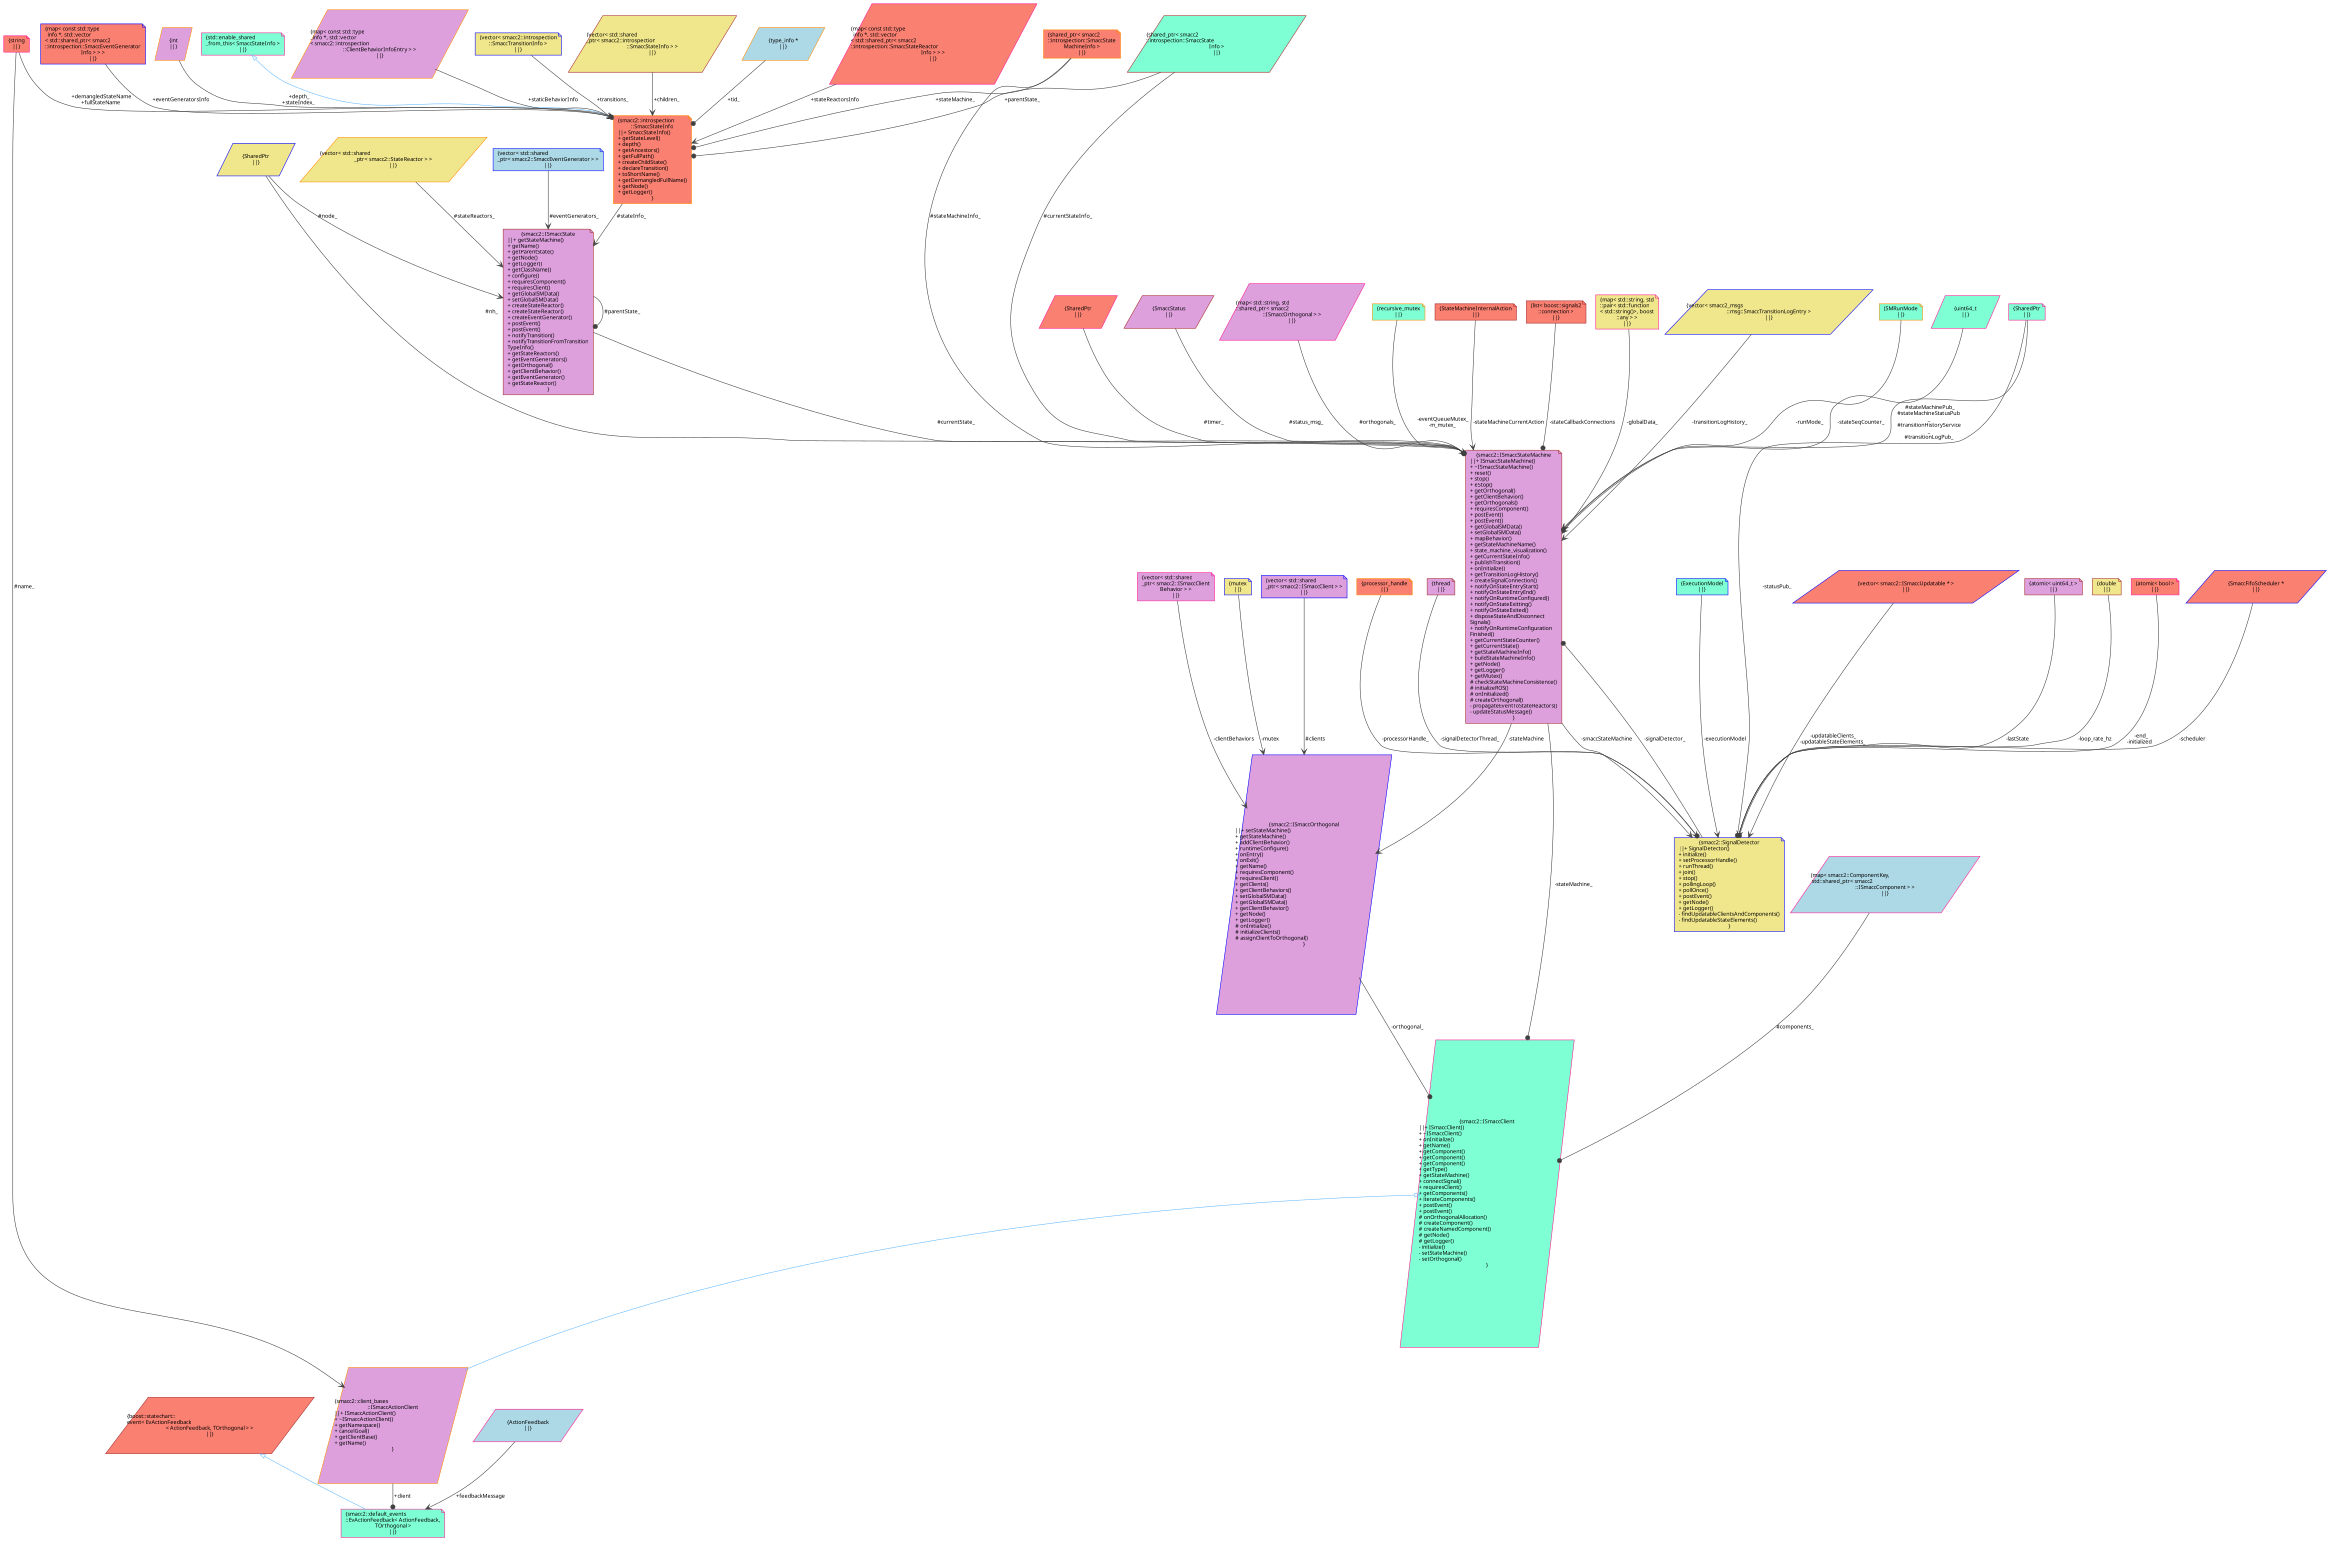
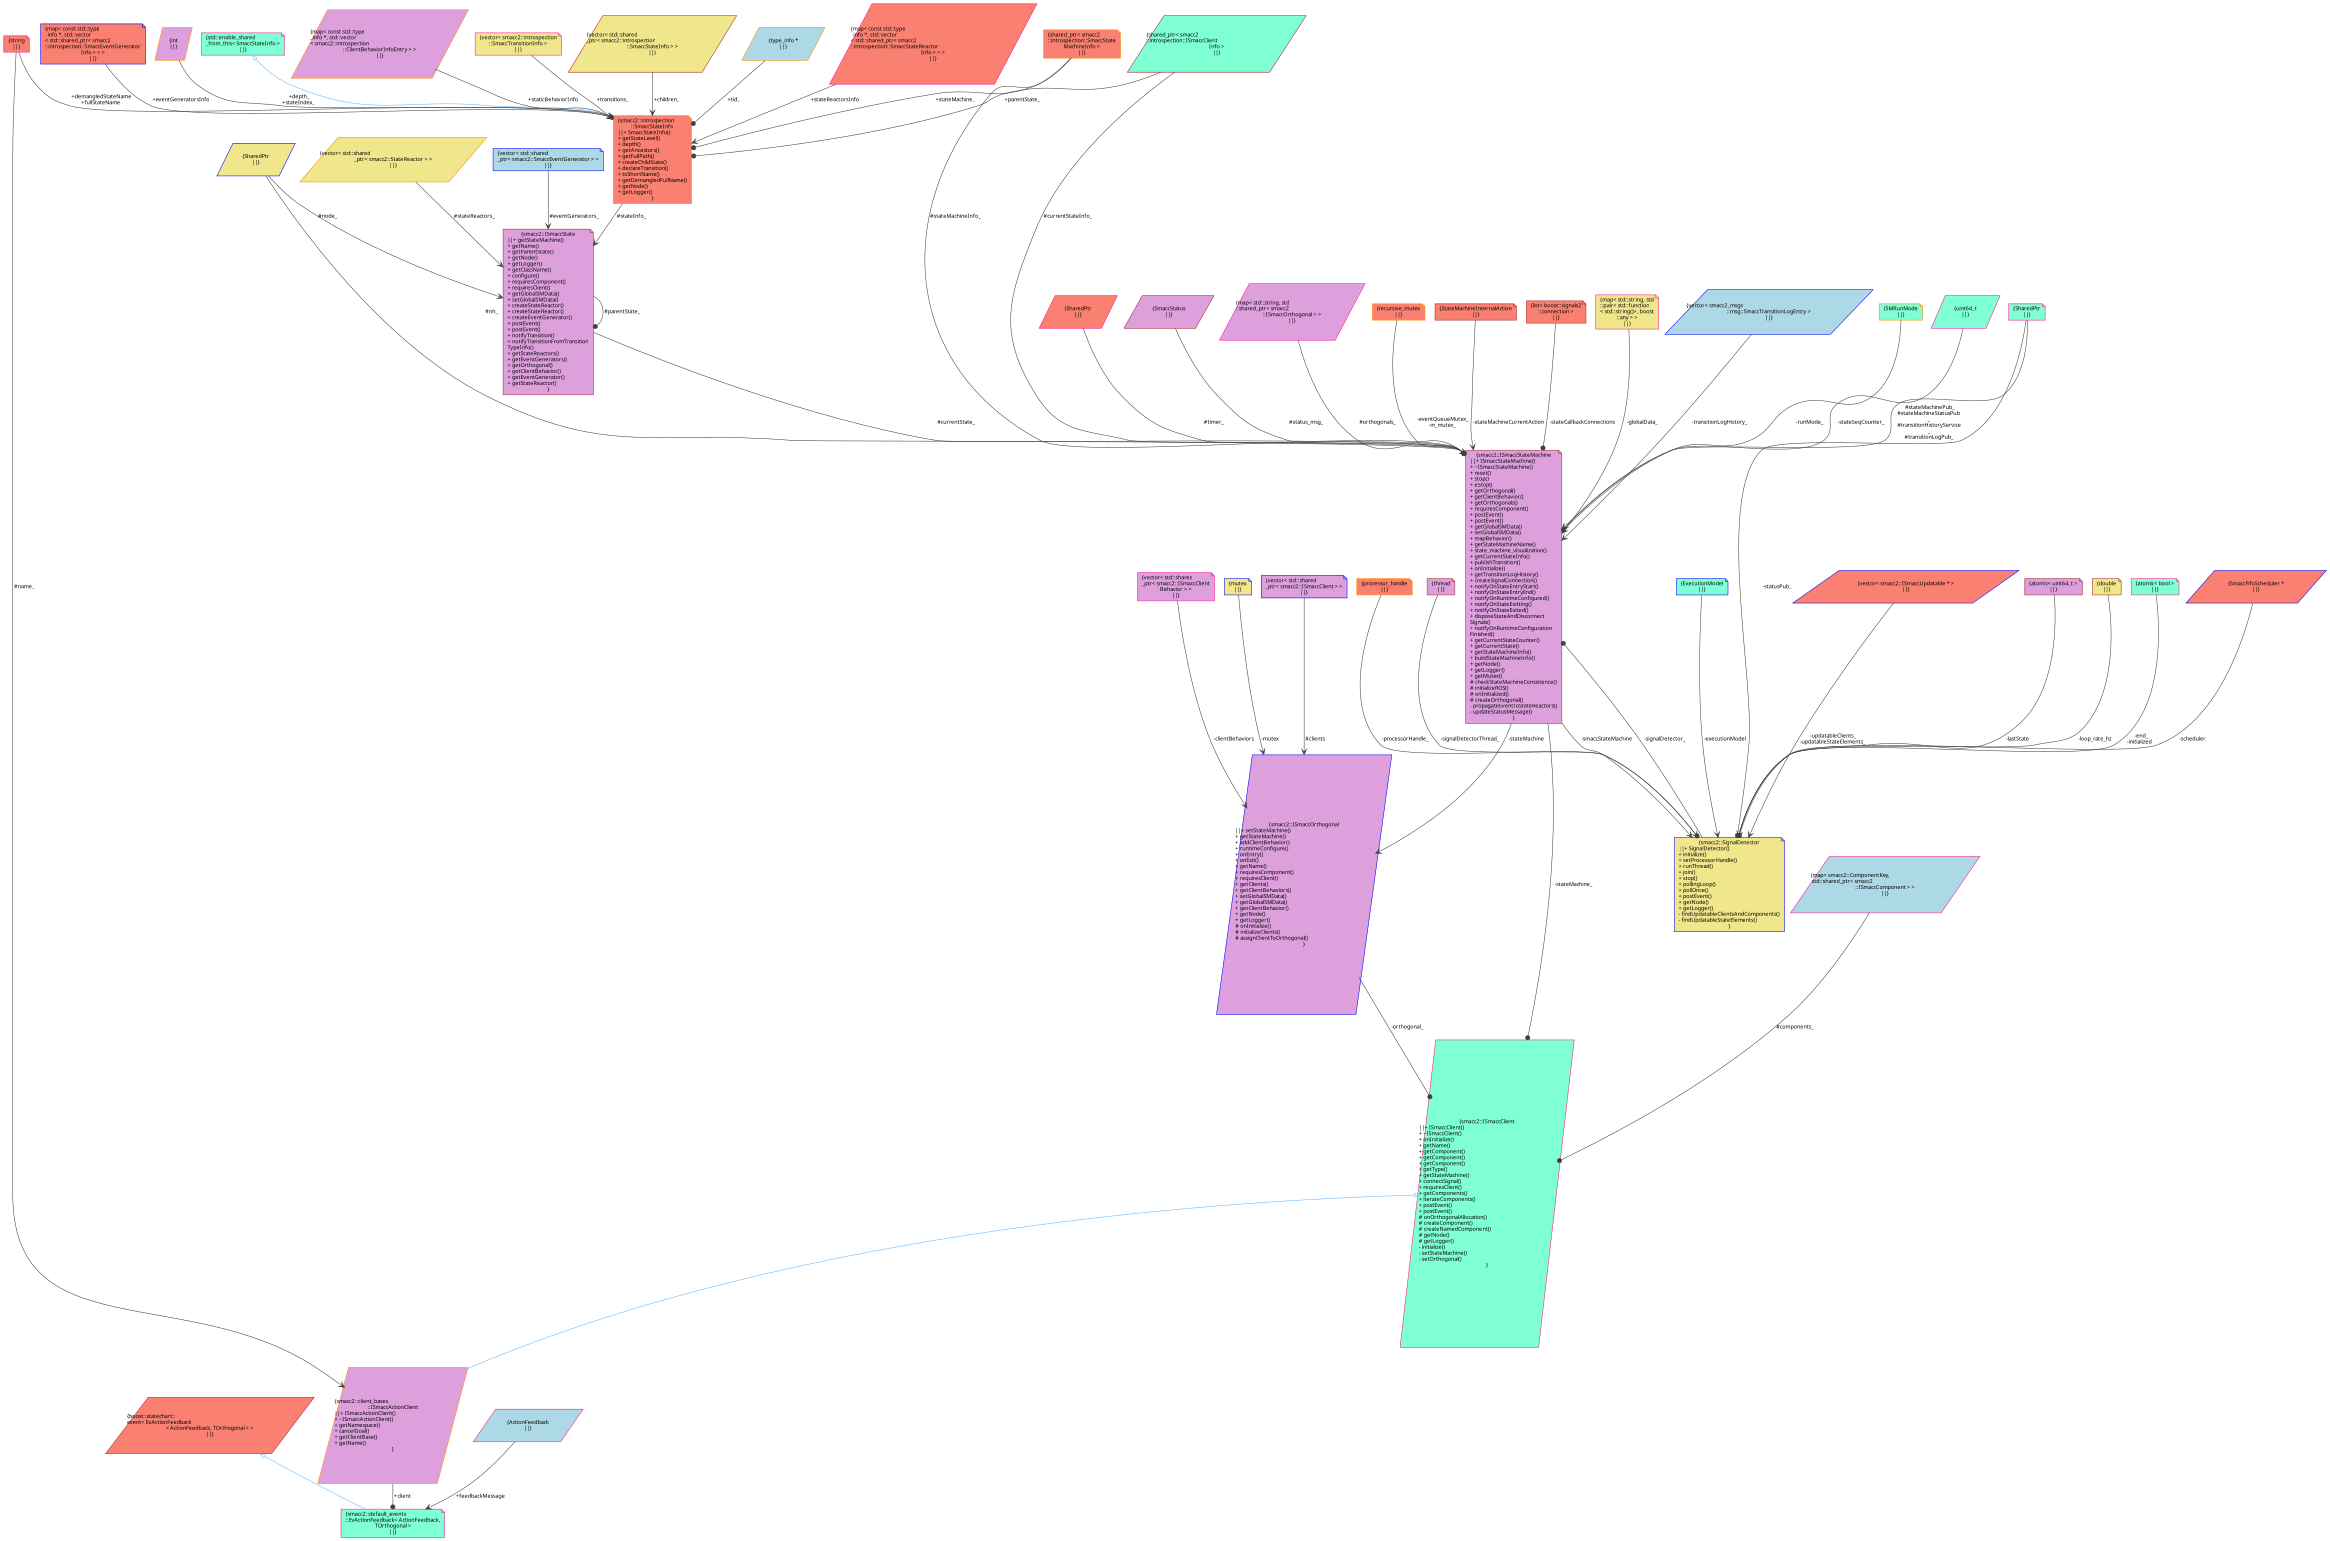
(518, 44) -> (518, 44)
(1217, 44) -> (1217, 44)
(1399, 312) -> (1399, 312)
(1769, 312) -> (1769, 312)
(2155, 587) -> (2155, 587)
